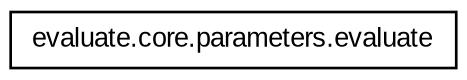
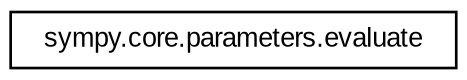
(233, 40) -> (233, 40)
